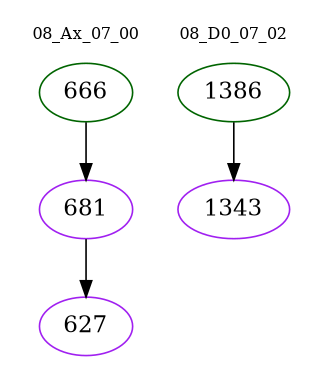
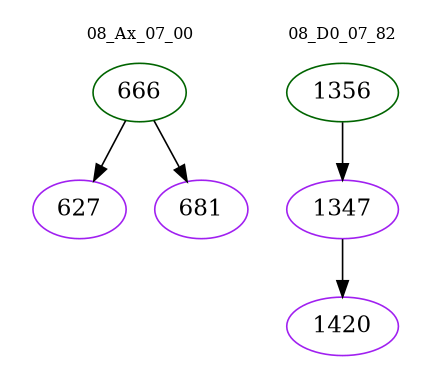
(234, 35) -> (343, 35)
(234, 93) -> (343, 93)
(234, 209) -> (343, 209)
(86, 260) -> (114, 143)
none -> (343, 326)
